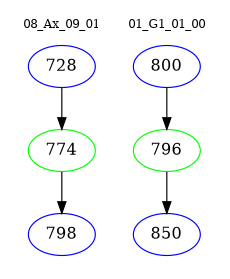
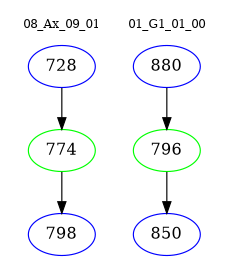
(167, 66) -> (167, 66)
